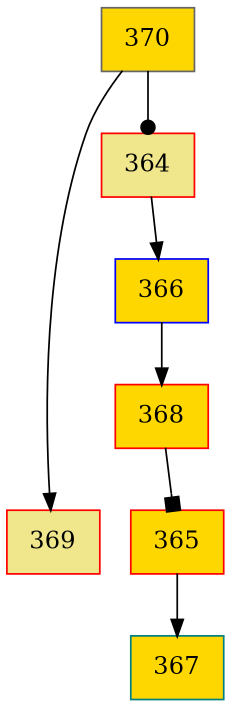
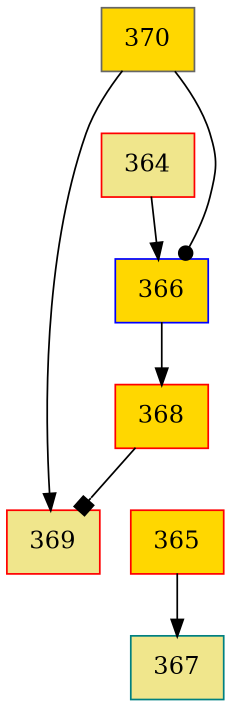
(148, 96) -> (215, 156)
(168, 471) -> (113, 473)
(177, 668) -> (177, 668)
